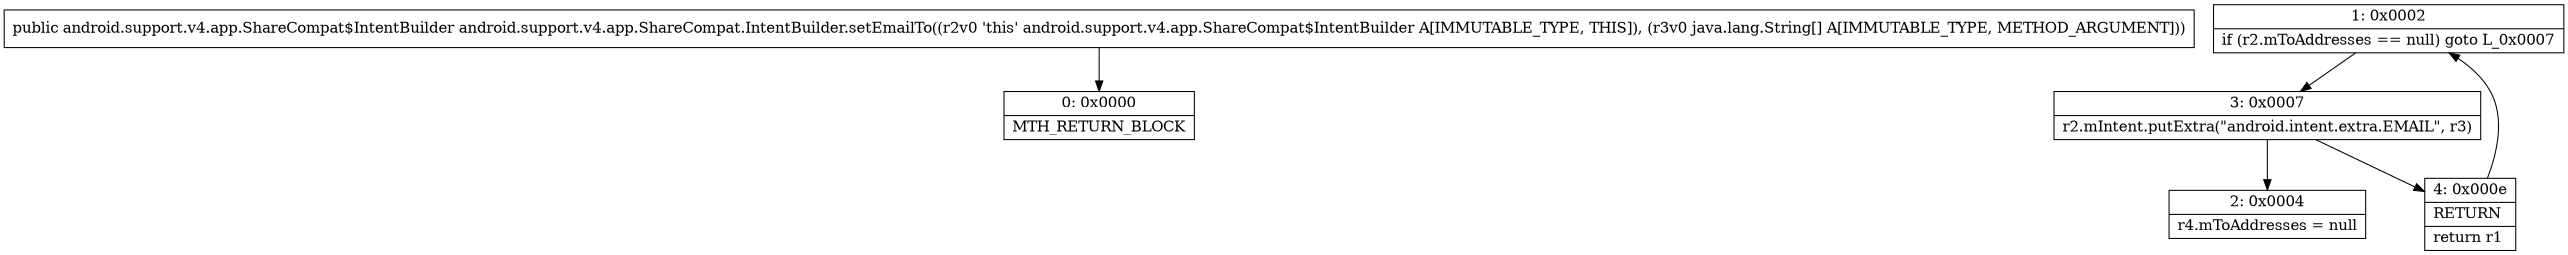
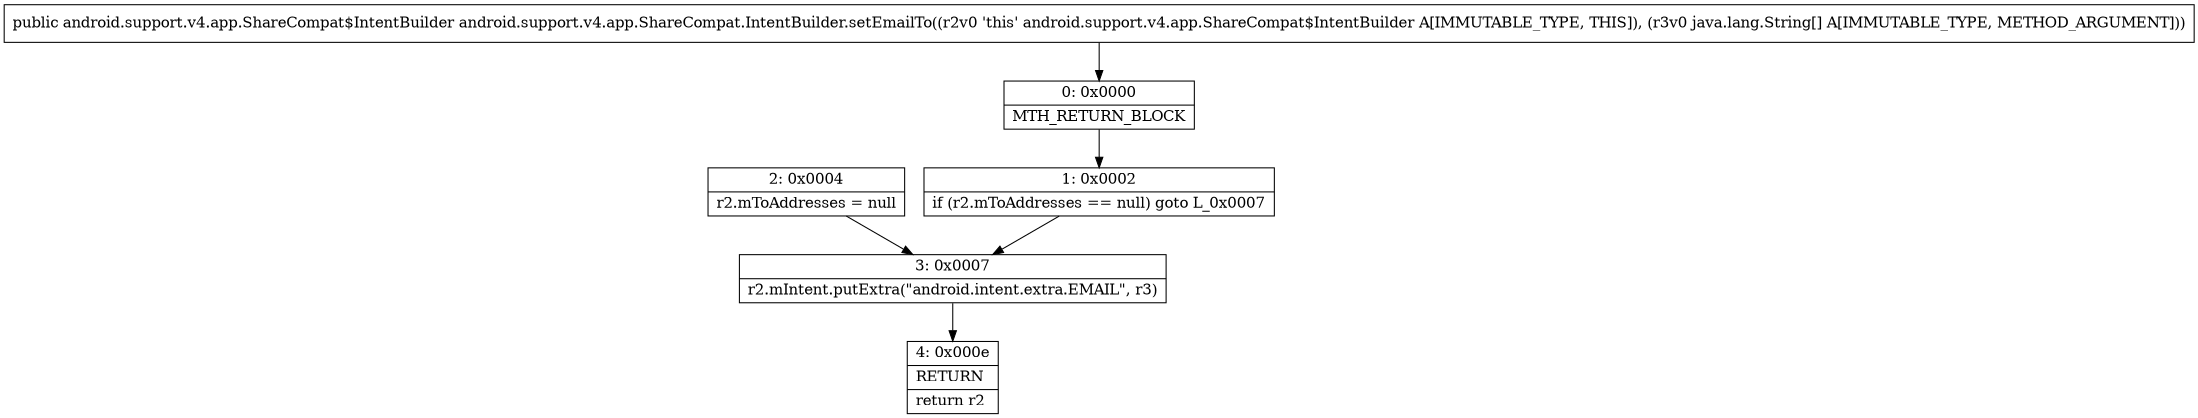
(2497, 112) -> (1099, 143)
(2267, 160) -> (875, 233)
(2267, 226) -> (806, 203)
(2468, 238) -> (951, 401)
